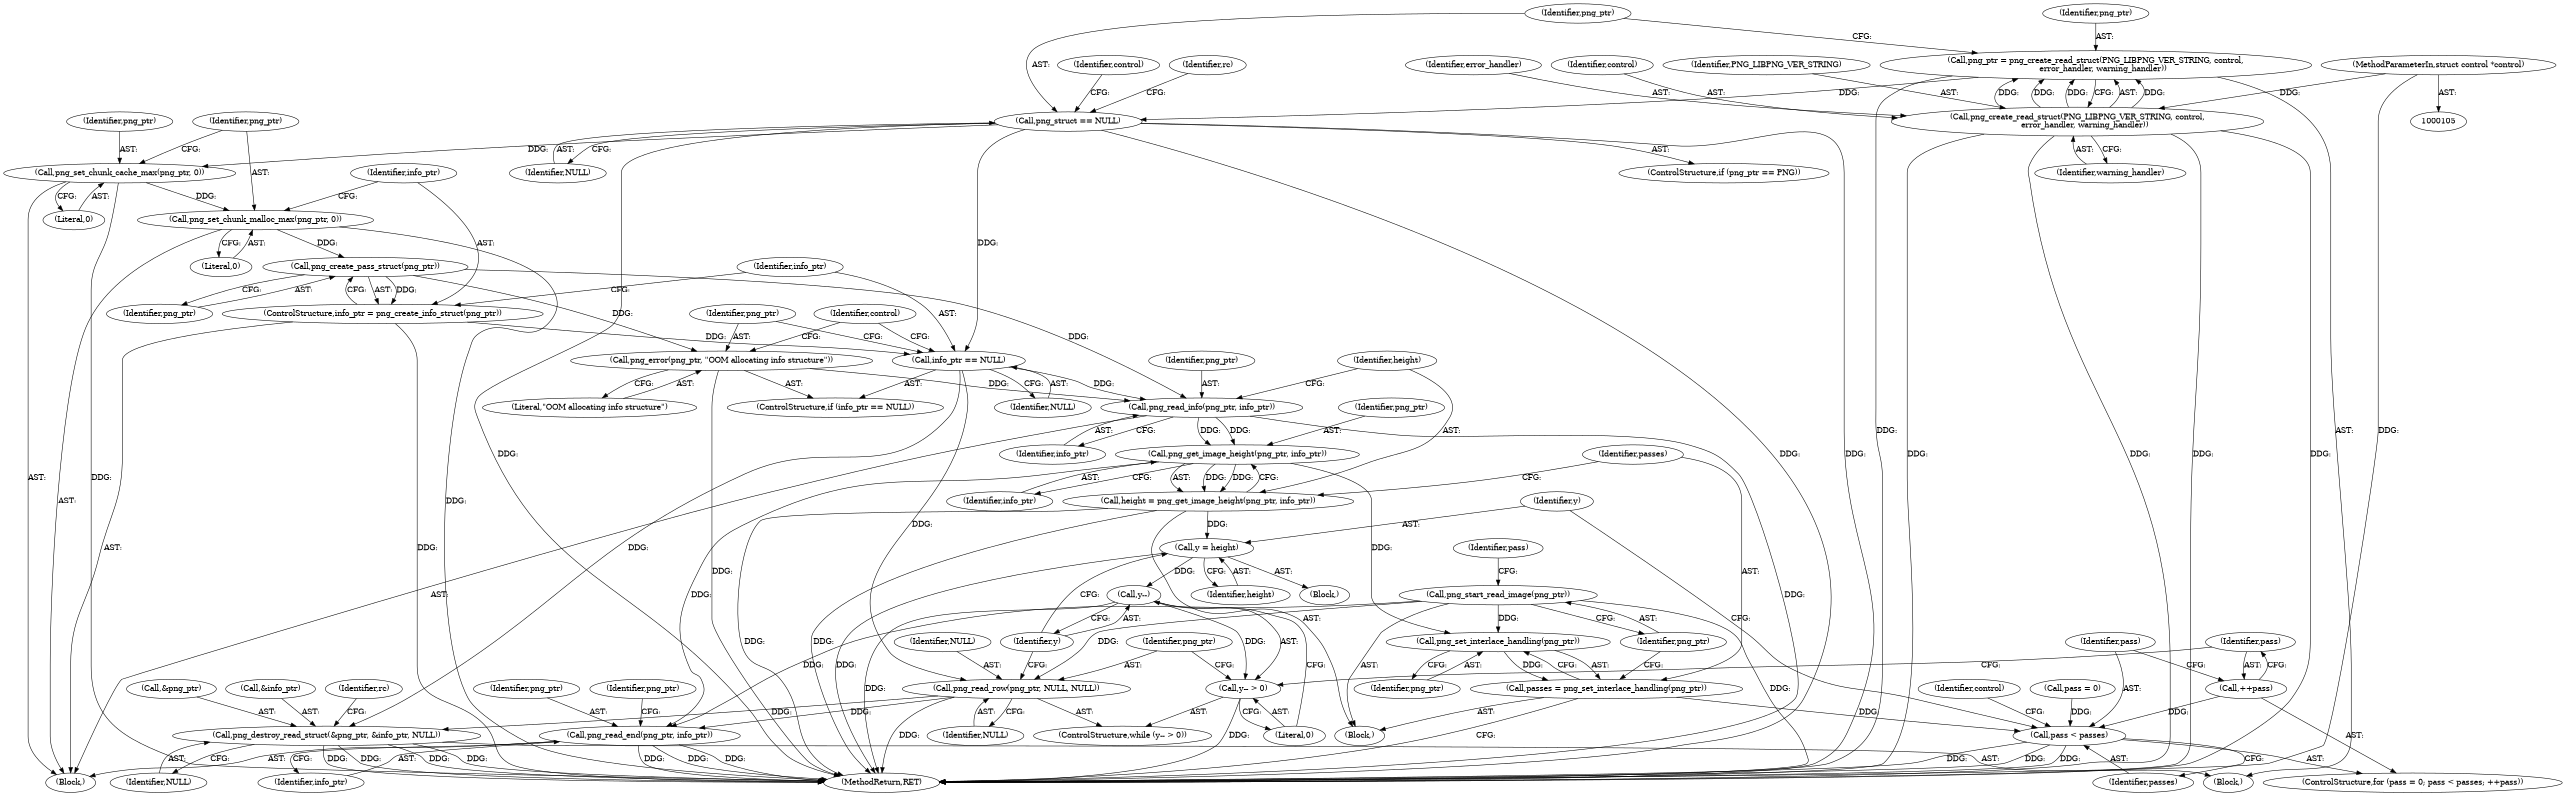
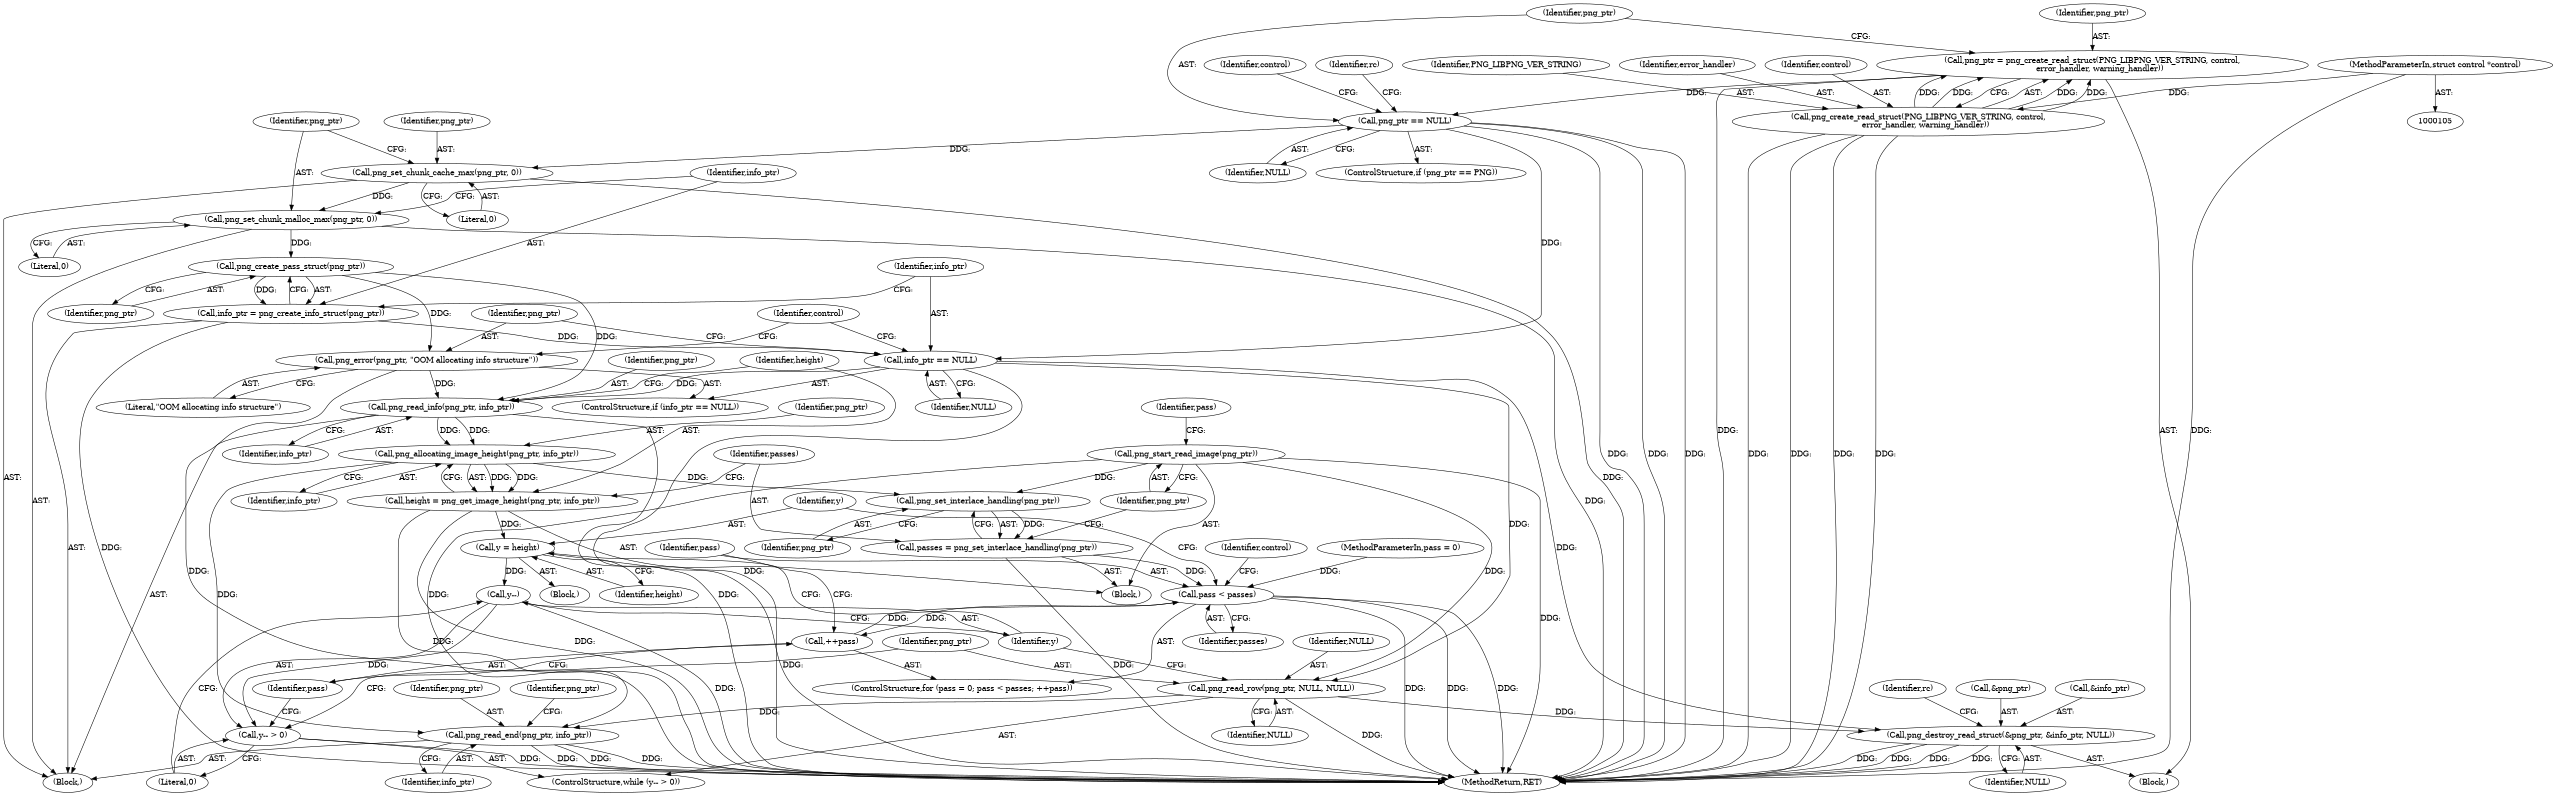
(1068, 122) -> (1405, 122)
(2110, 173) -> none
(383, 314) -> (291, 314)
(1237, 455) -> (477, 455)
none -> (1020, 606)
none -> (777, 621)
(2073, 689) -> (1401, 548)
(1487, 736) -> (1125, 666)
